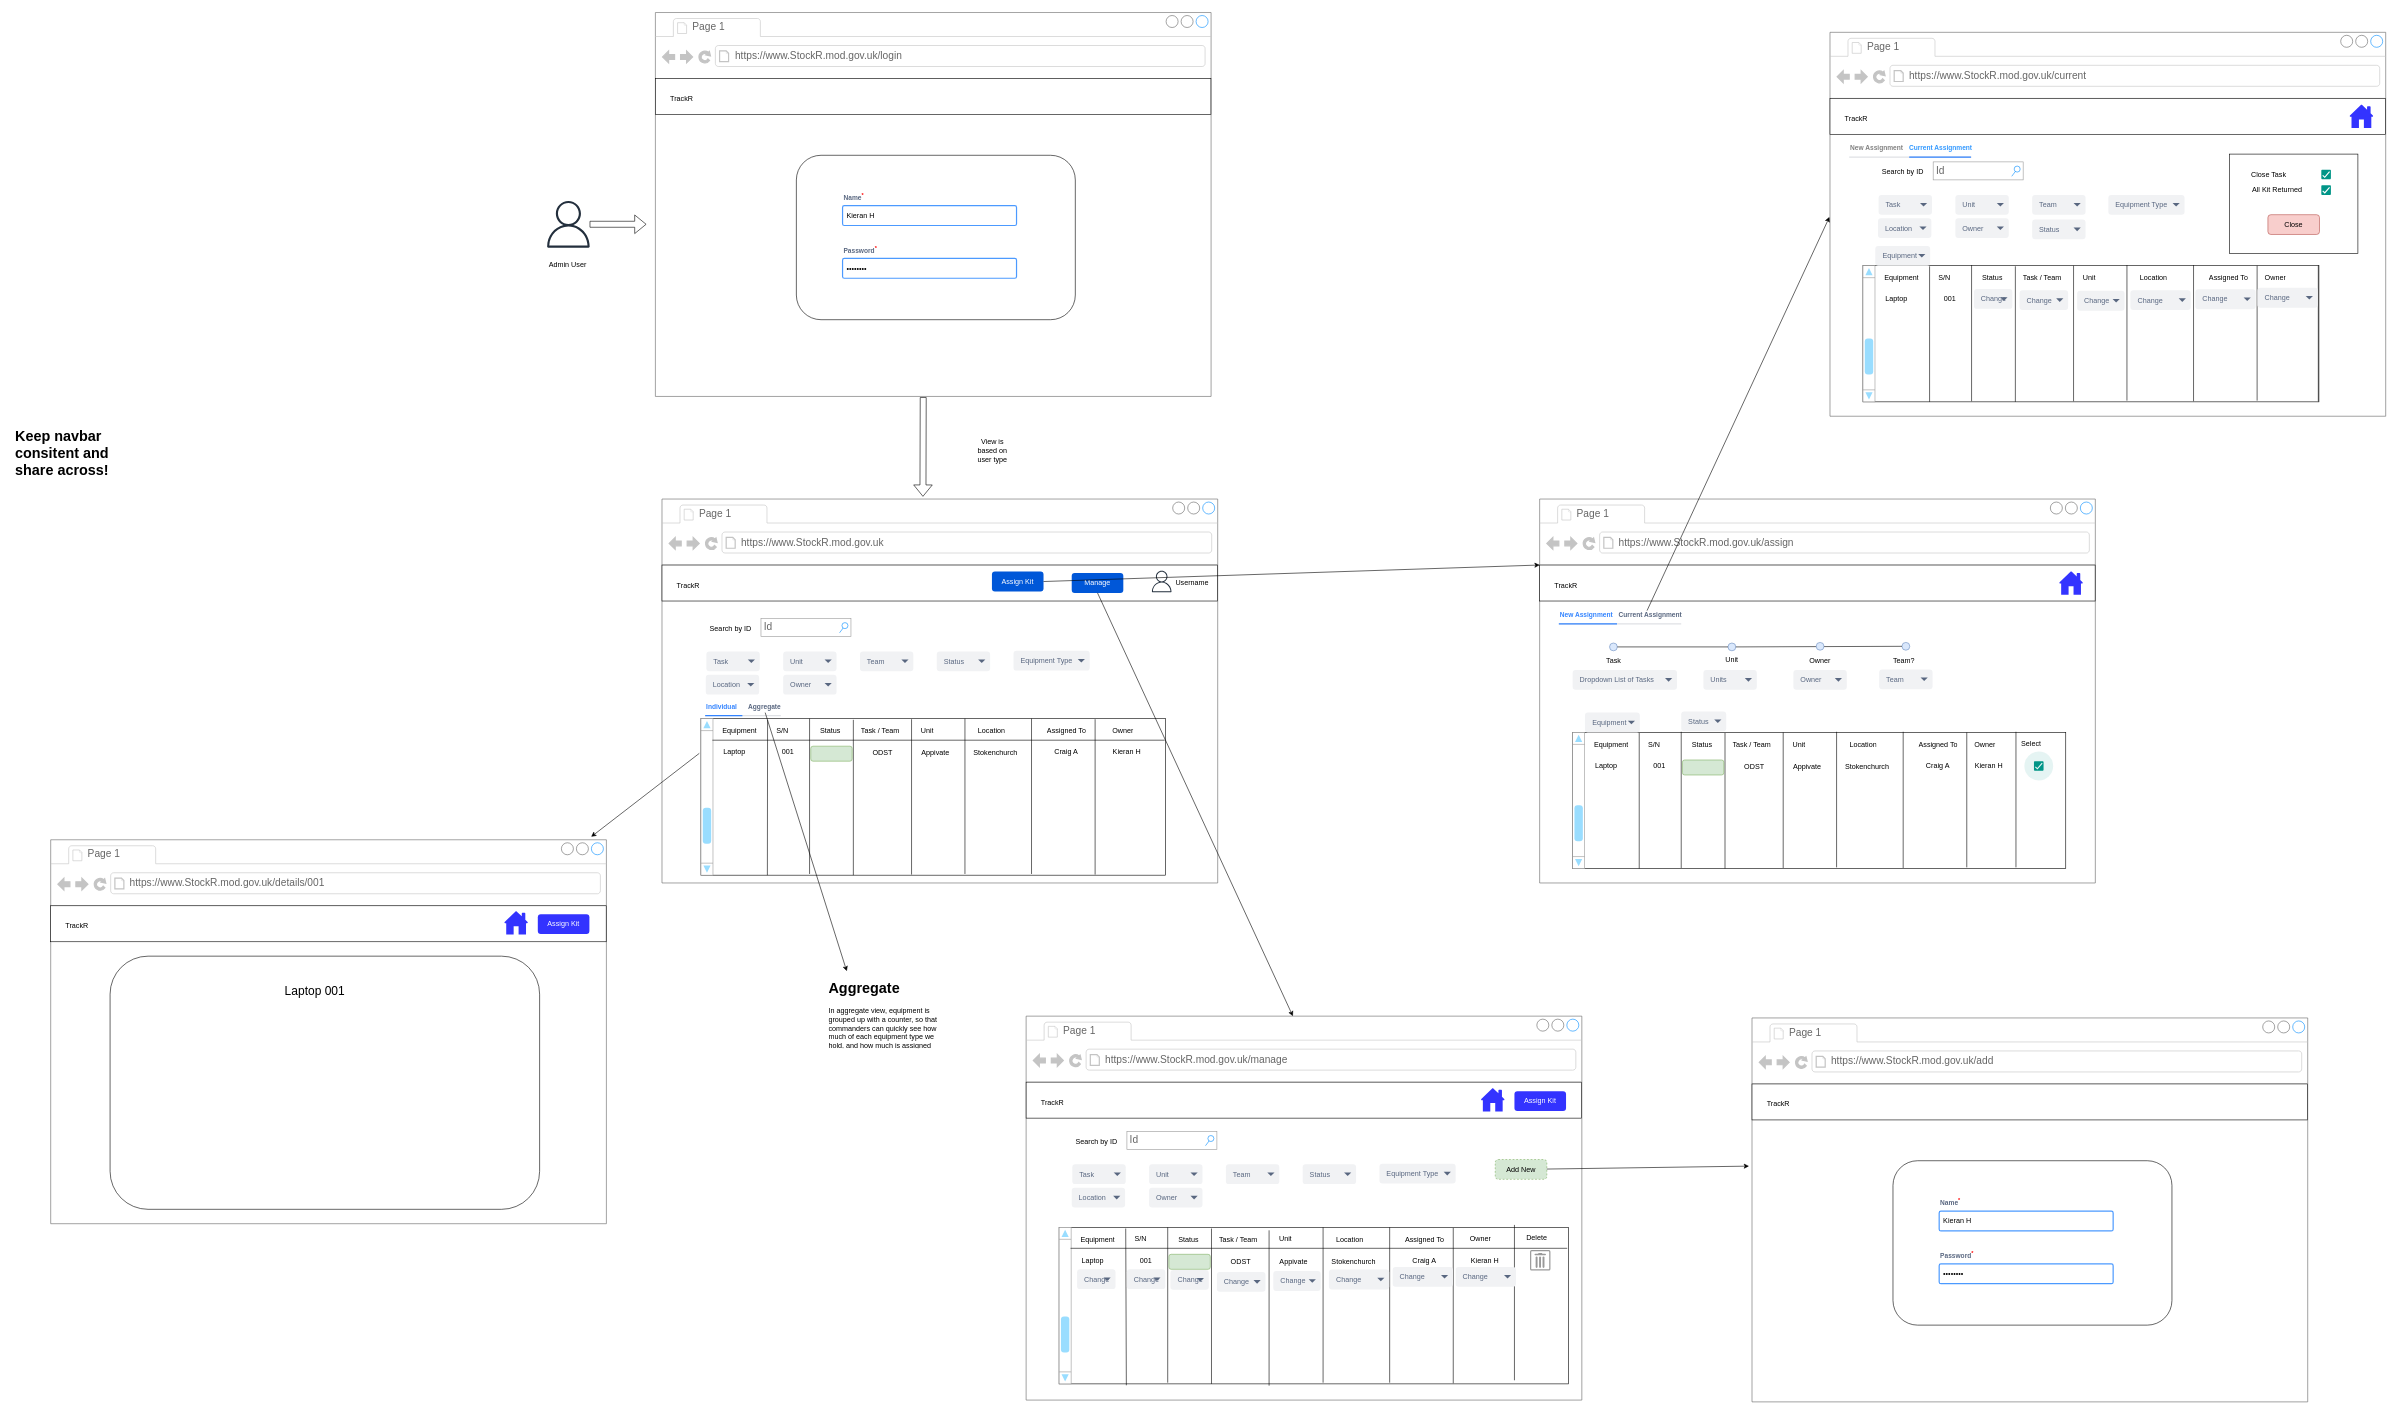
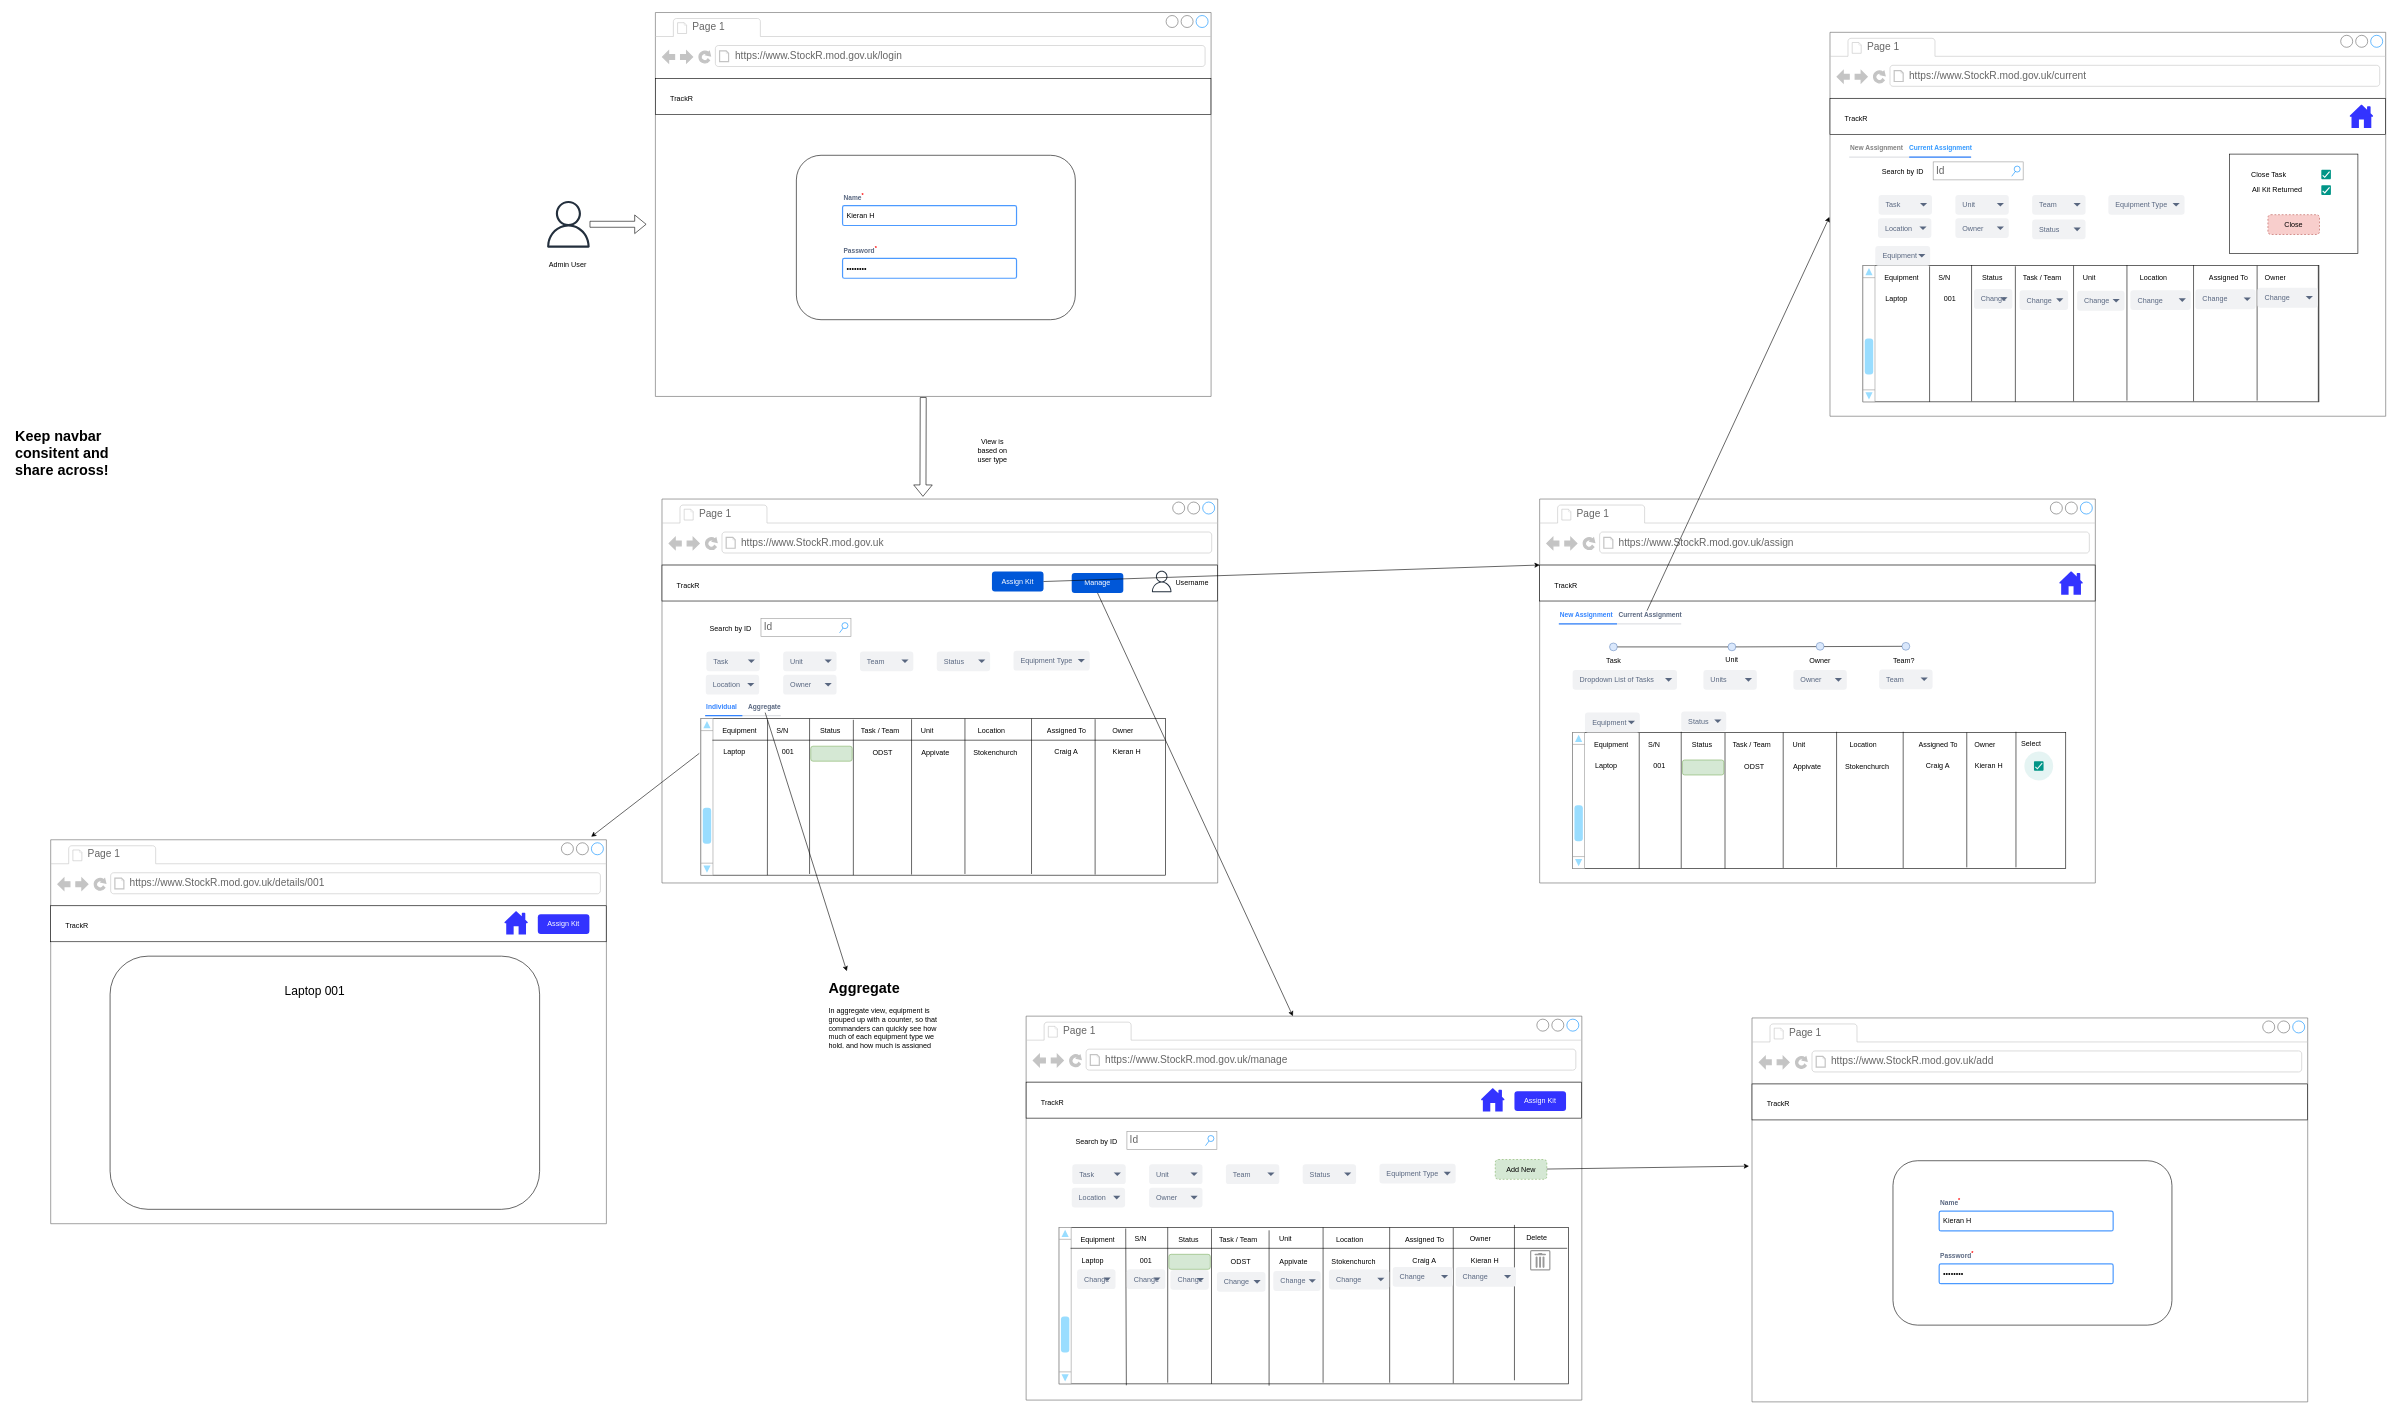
(2294, 224) -> (2294, 224)
